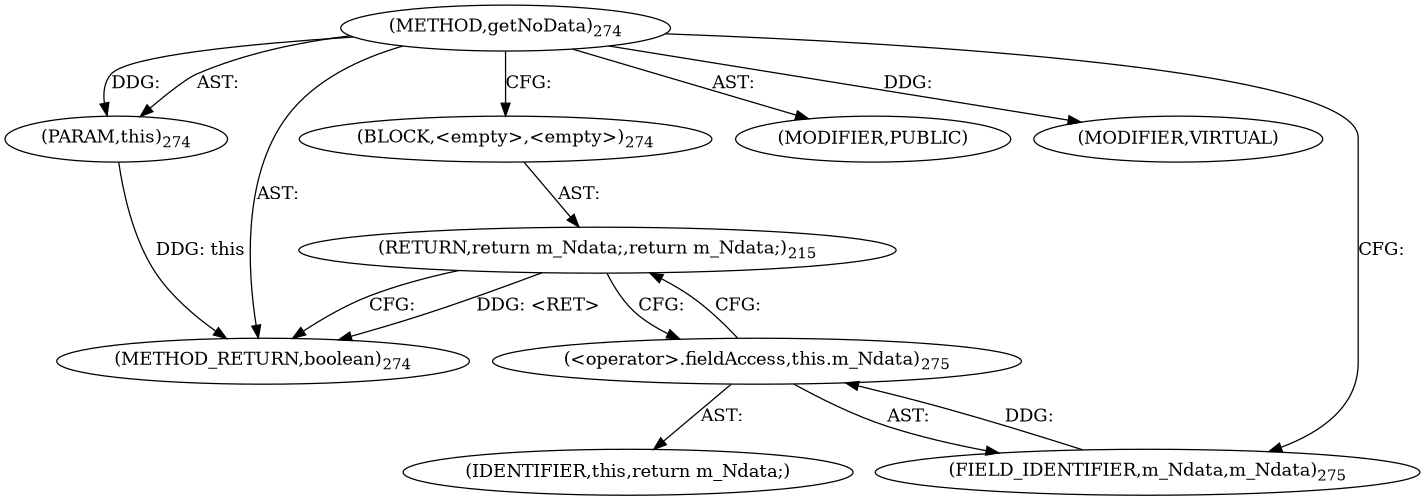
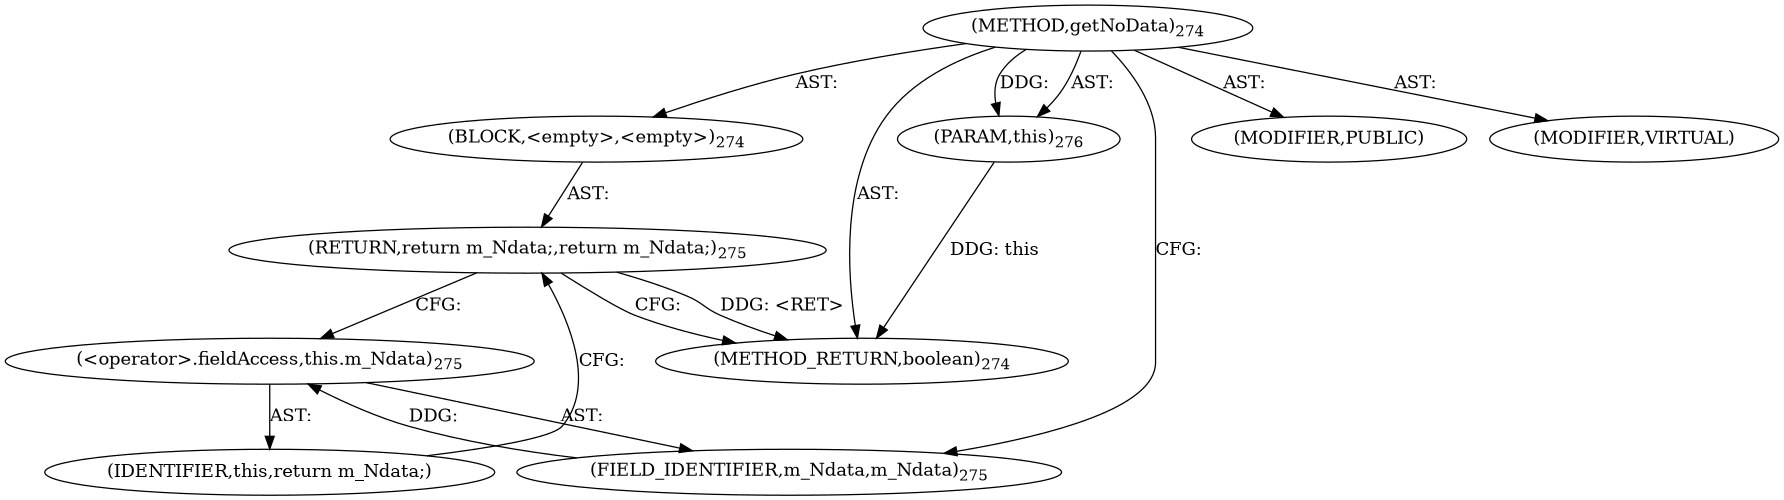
(532, 84) -> (820, 84)
(911, 84) -> (1418, 84)
(177, 137) -> (1069, 137)
(802, 248) -> (732, 248)
(702, 305) -> (569, 415)
